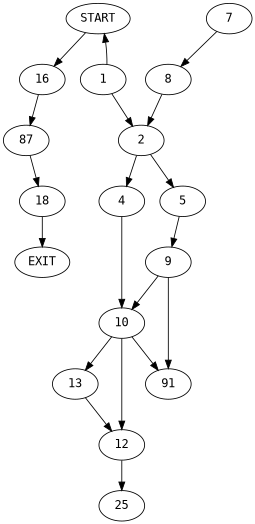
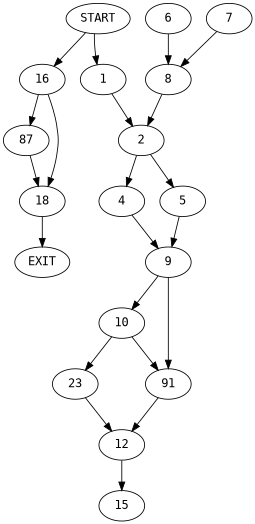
none -> (168, 19)
(107, 53) -> (95, 45)
none -> (58, 136)
(122, 258) -> (142, 228)
(122, 380) -> (148, 411)
(75, 384) -> (75, 384)
(122, 506) -> (122, 506)
